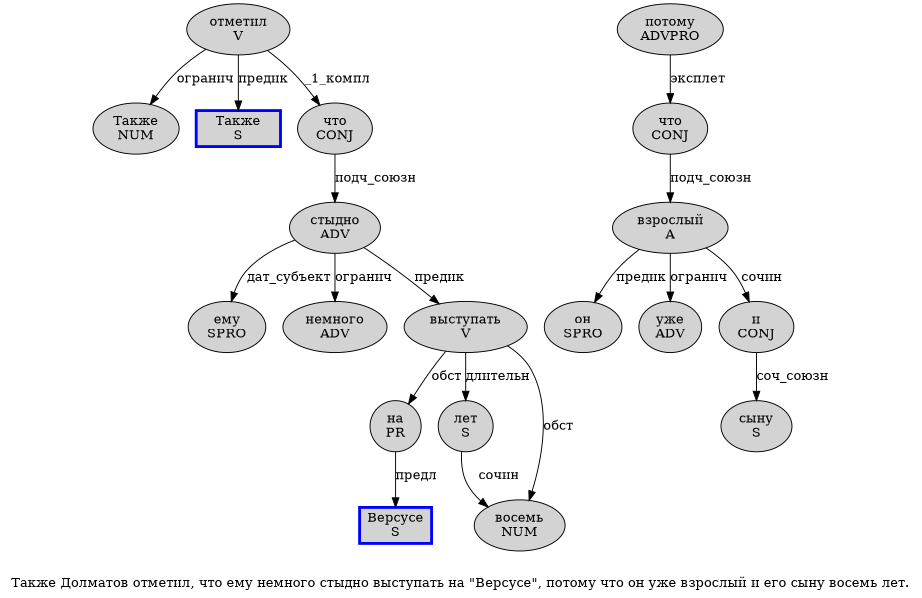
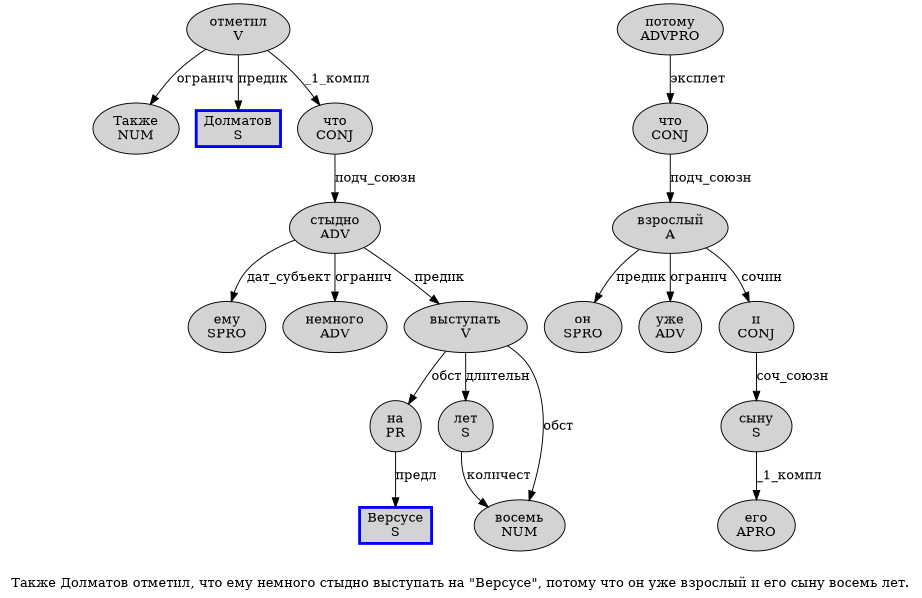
(238, 129) -> (238, 129)
(499, 476) -> (499, 476)
none -> (756, 525)
